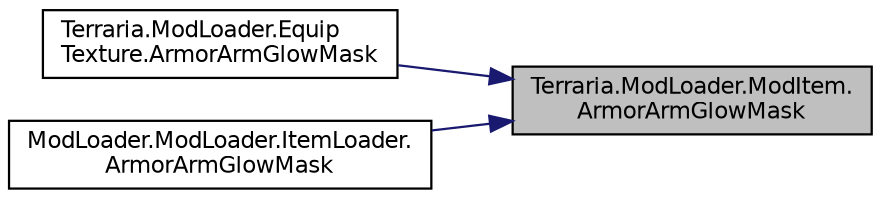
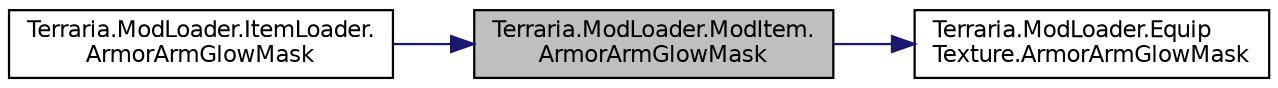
(444, 71) -> (863, 44)
(220, 155) -> (201, 44)
